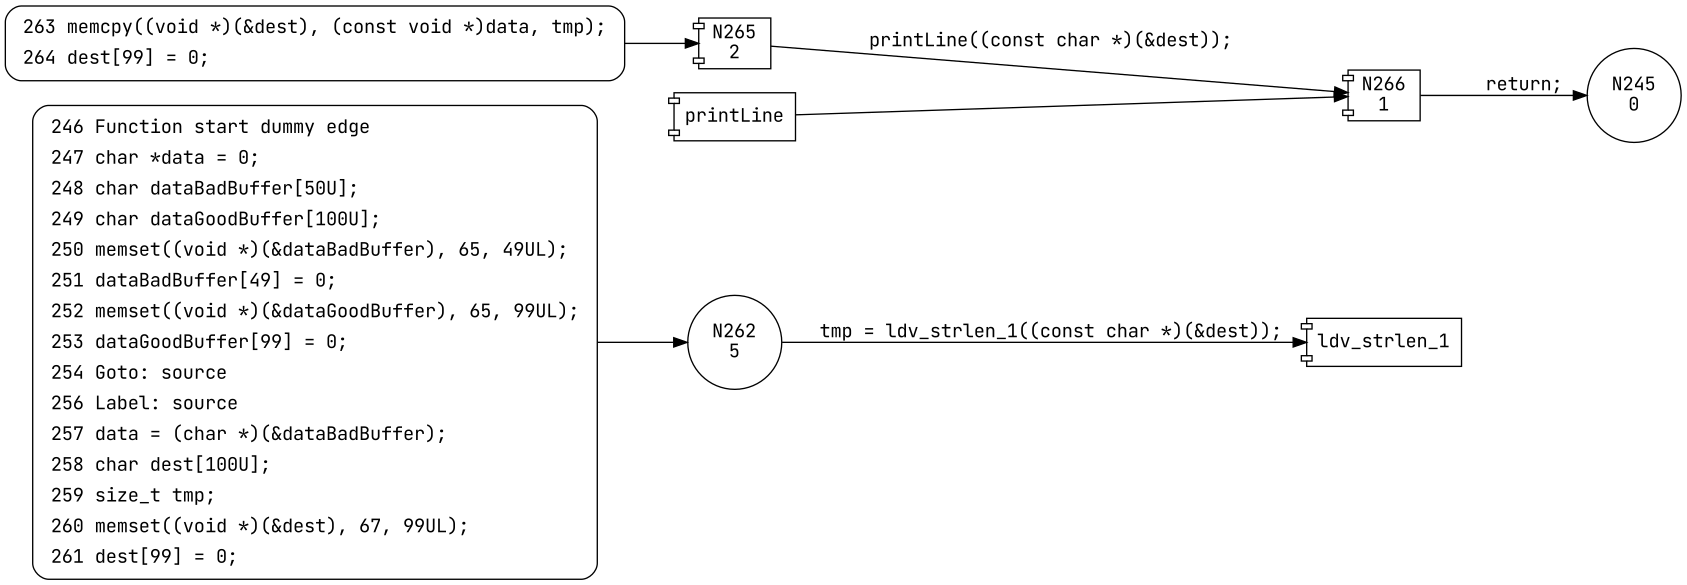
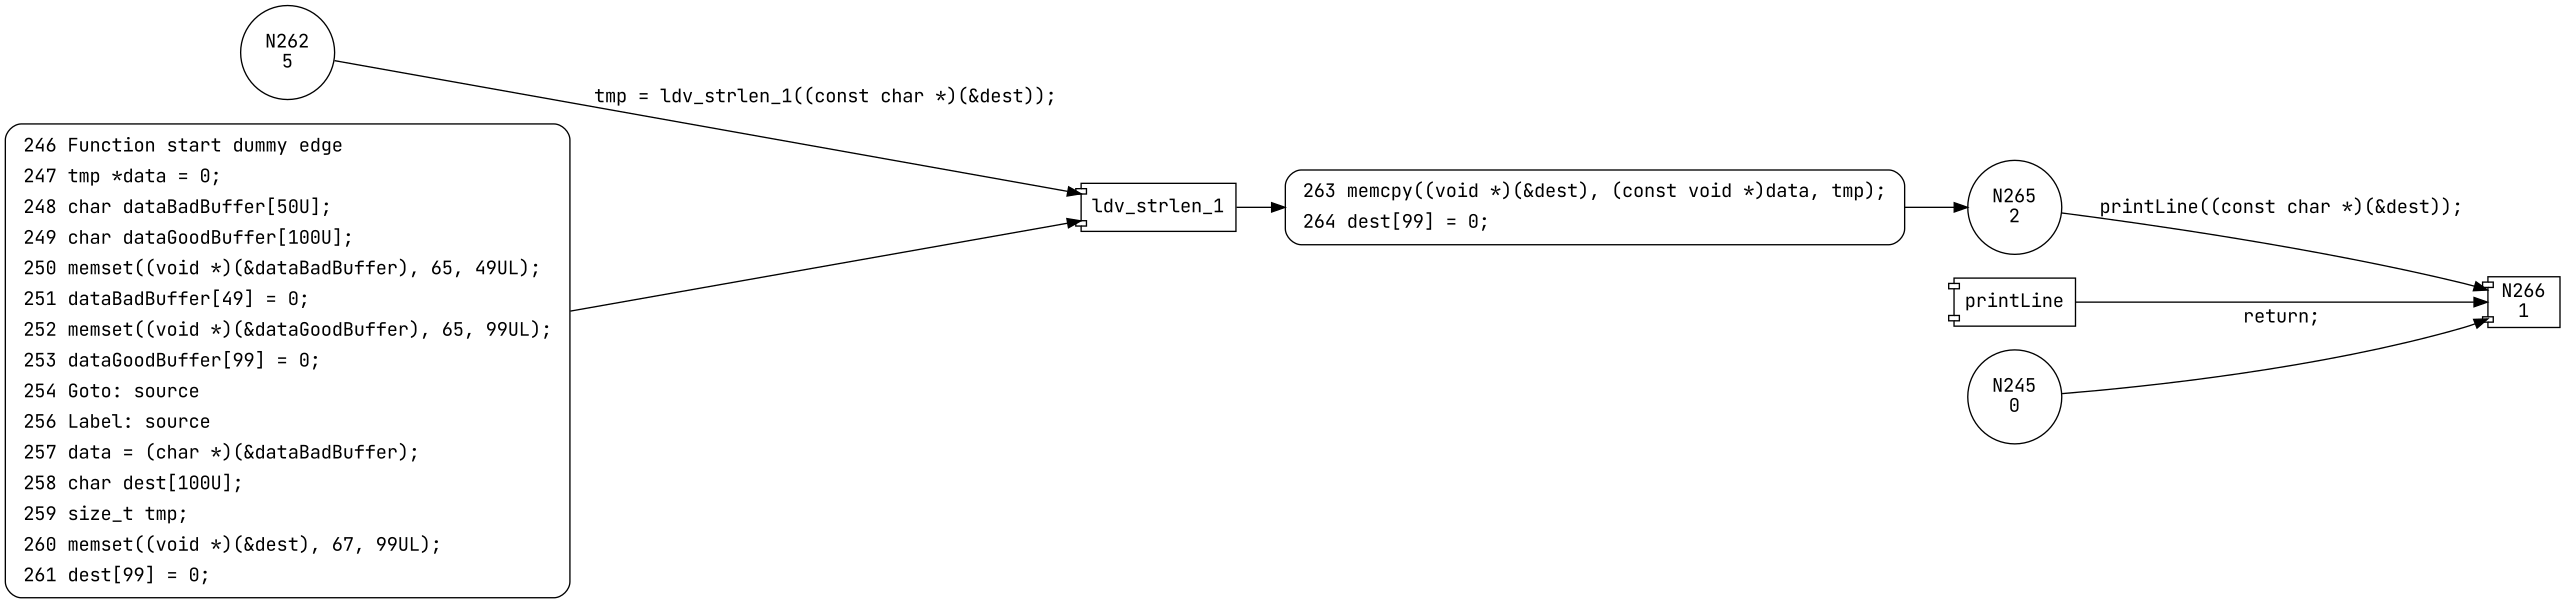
(735, 43) -> (2015, 207)
(1497, 95) -> (2270, 369)
(178, 158) -> (145, 177)
none -> (1254, 207)
(635, 342) -> (819, 267)
